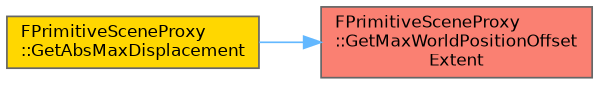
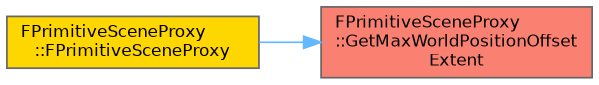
(133, 42) -> (133, 42)
